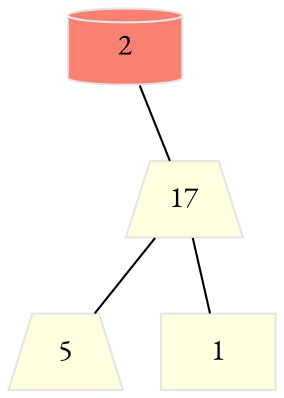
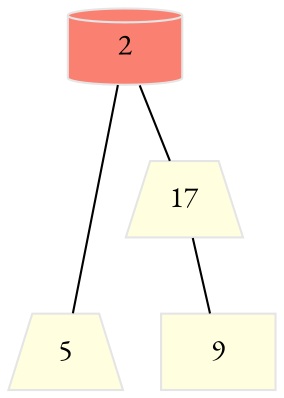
(125, 276) -> (95, 199)
(218, 352) -> (218, 352)
